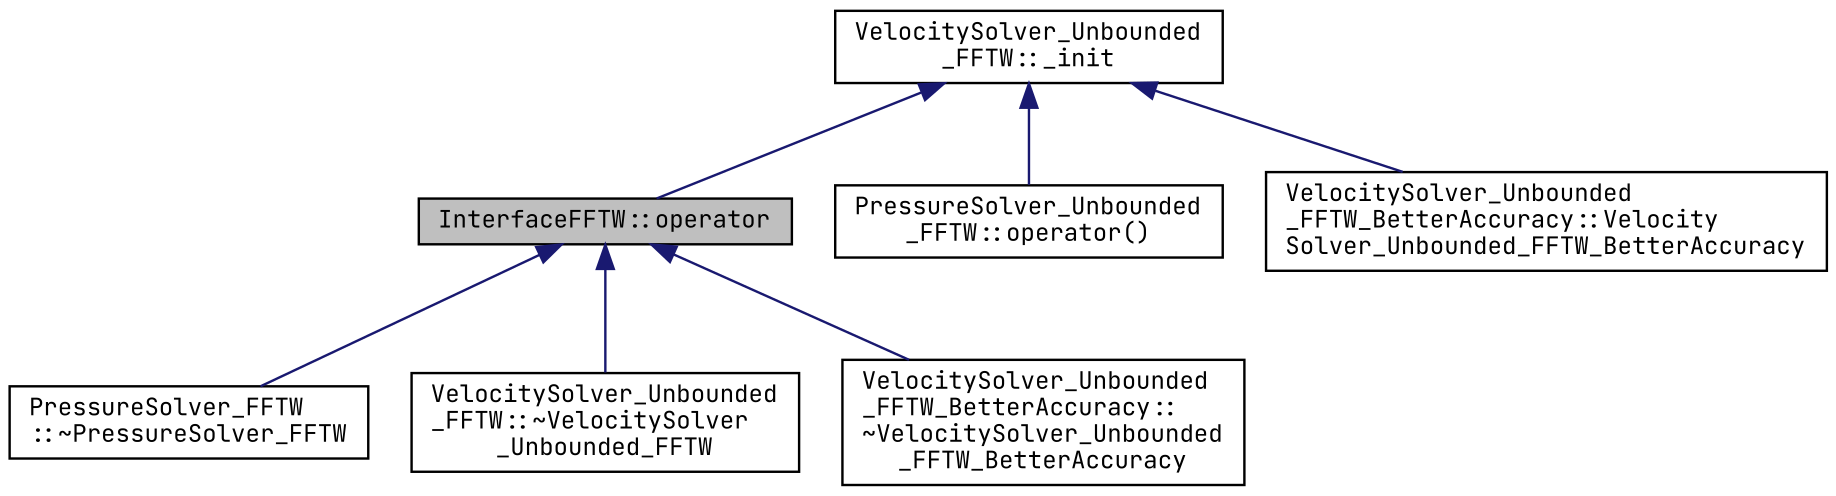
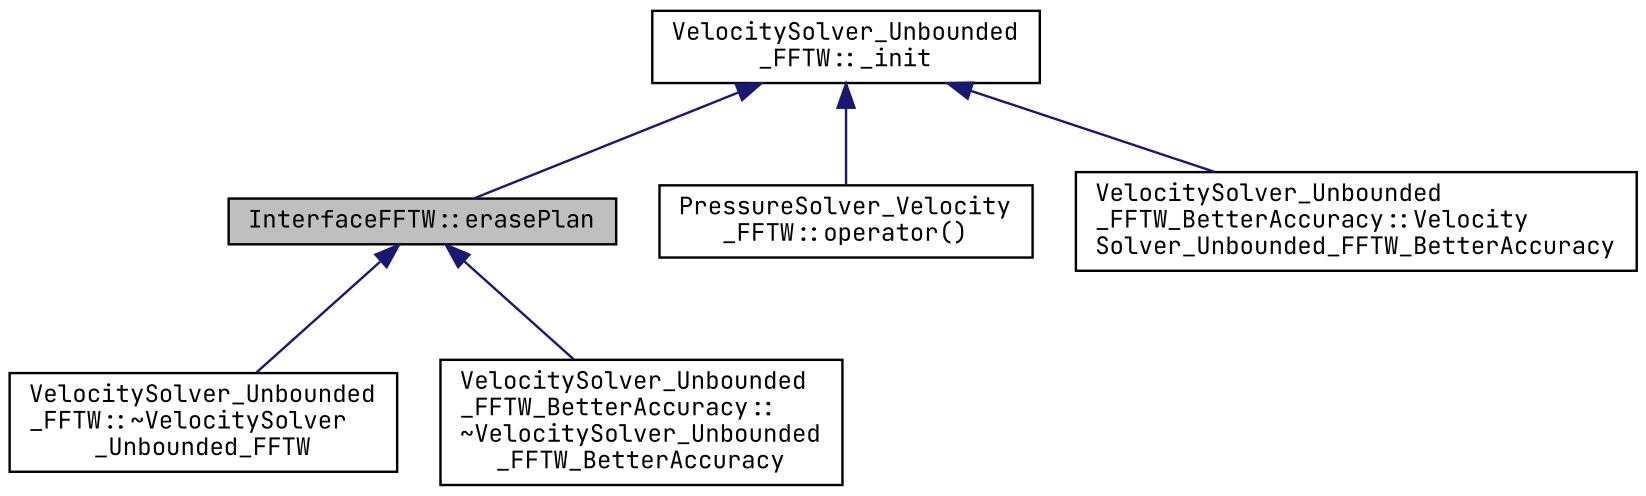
(605, 221) -> (422, 221)
(1029, 221) -> (846, 221)
(189, 422) -> none
